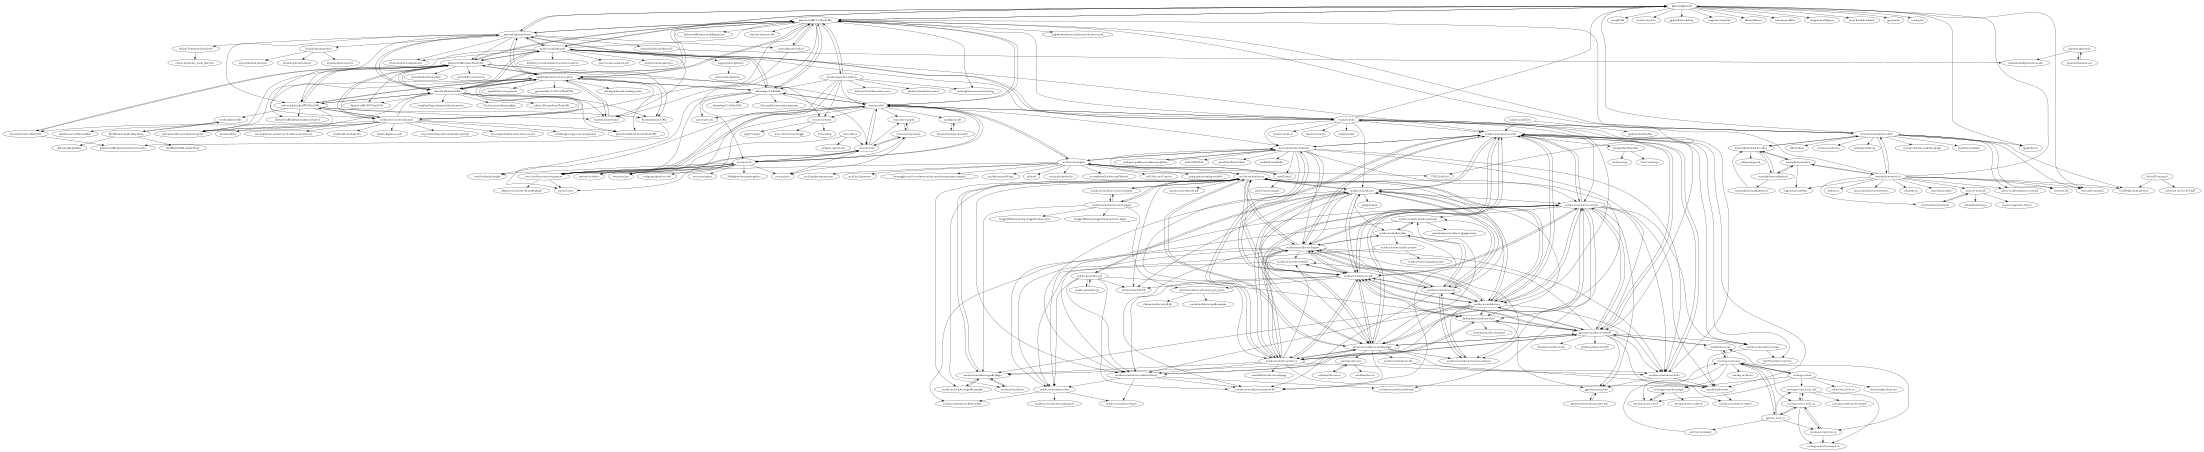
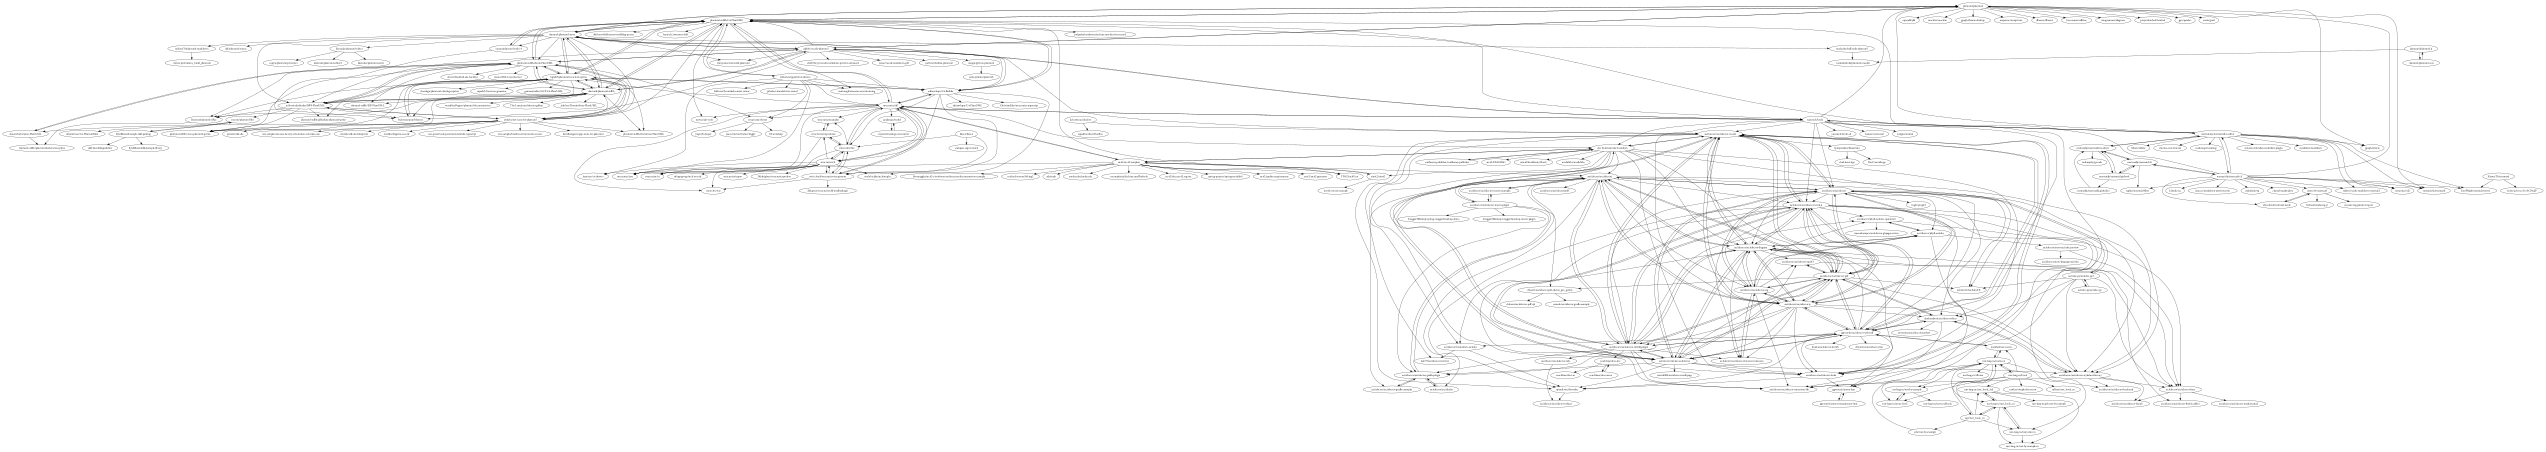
none -> (236, 49)
(956, 82) -> none
(1131, 155) -> (1618, 163)
